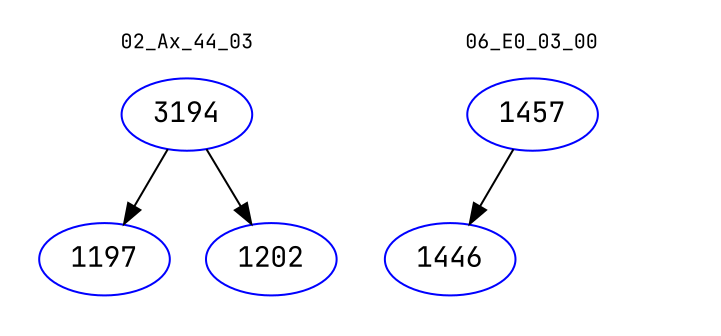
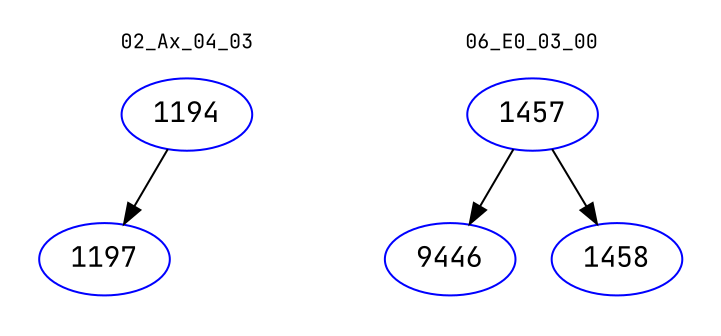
(188, 43) -> (188, 43)
(187, 115) -> (187, 115)
(271, 259) -> none
(450, 259) -> (450, 259)
none -> (617, 259)
